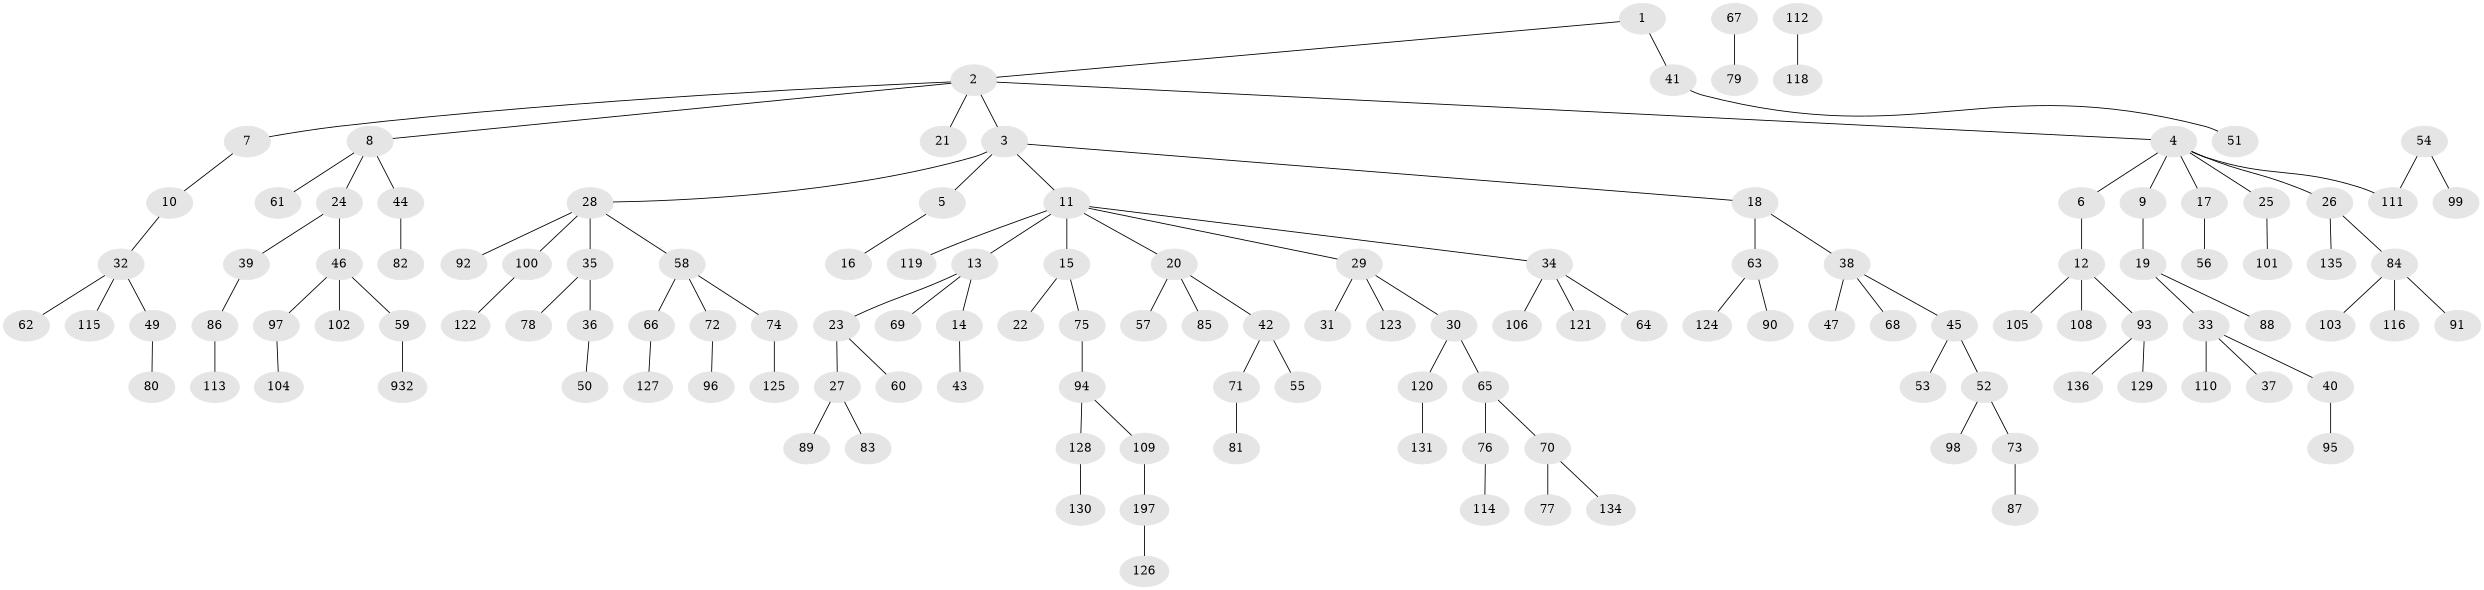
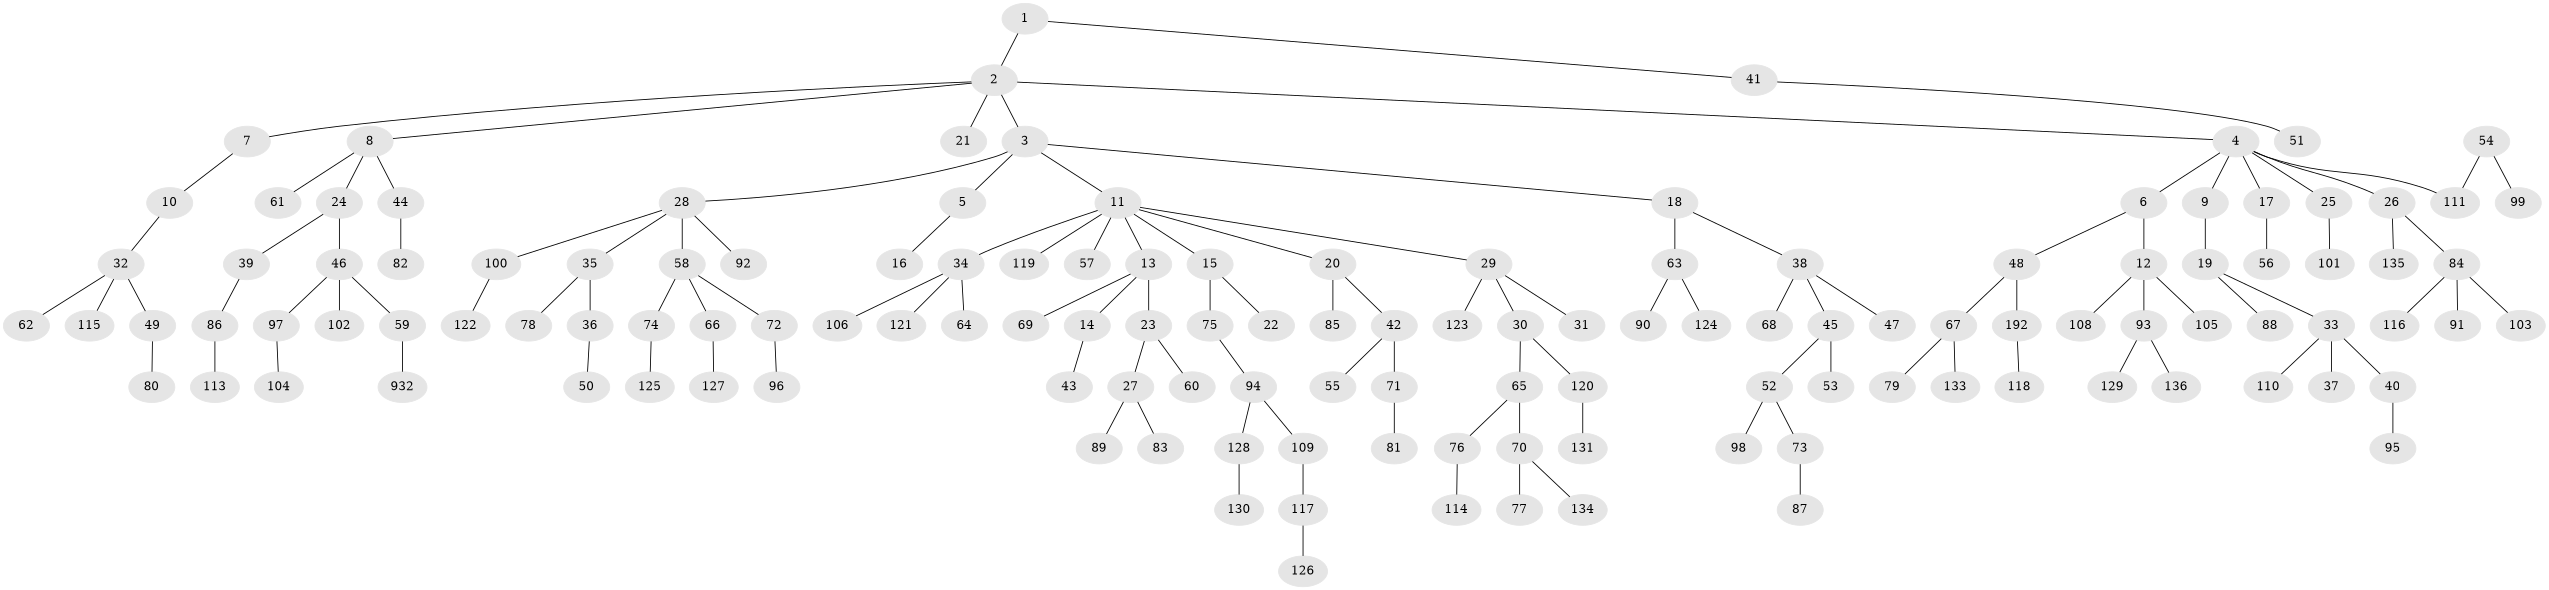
(1798, 19) -> (2017, 326)
none -> (2017, 264)
(1159, 295) -> (1103, 234)
none -> (1955, 387)
(1144, 510) -> (1303, 510)
